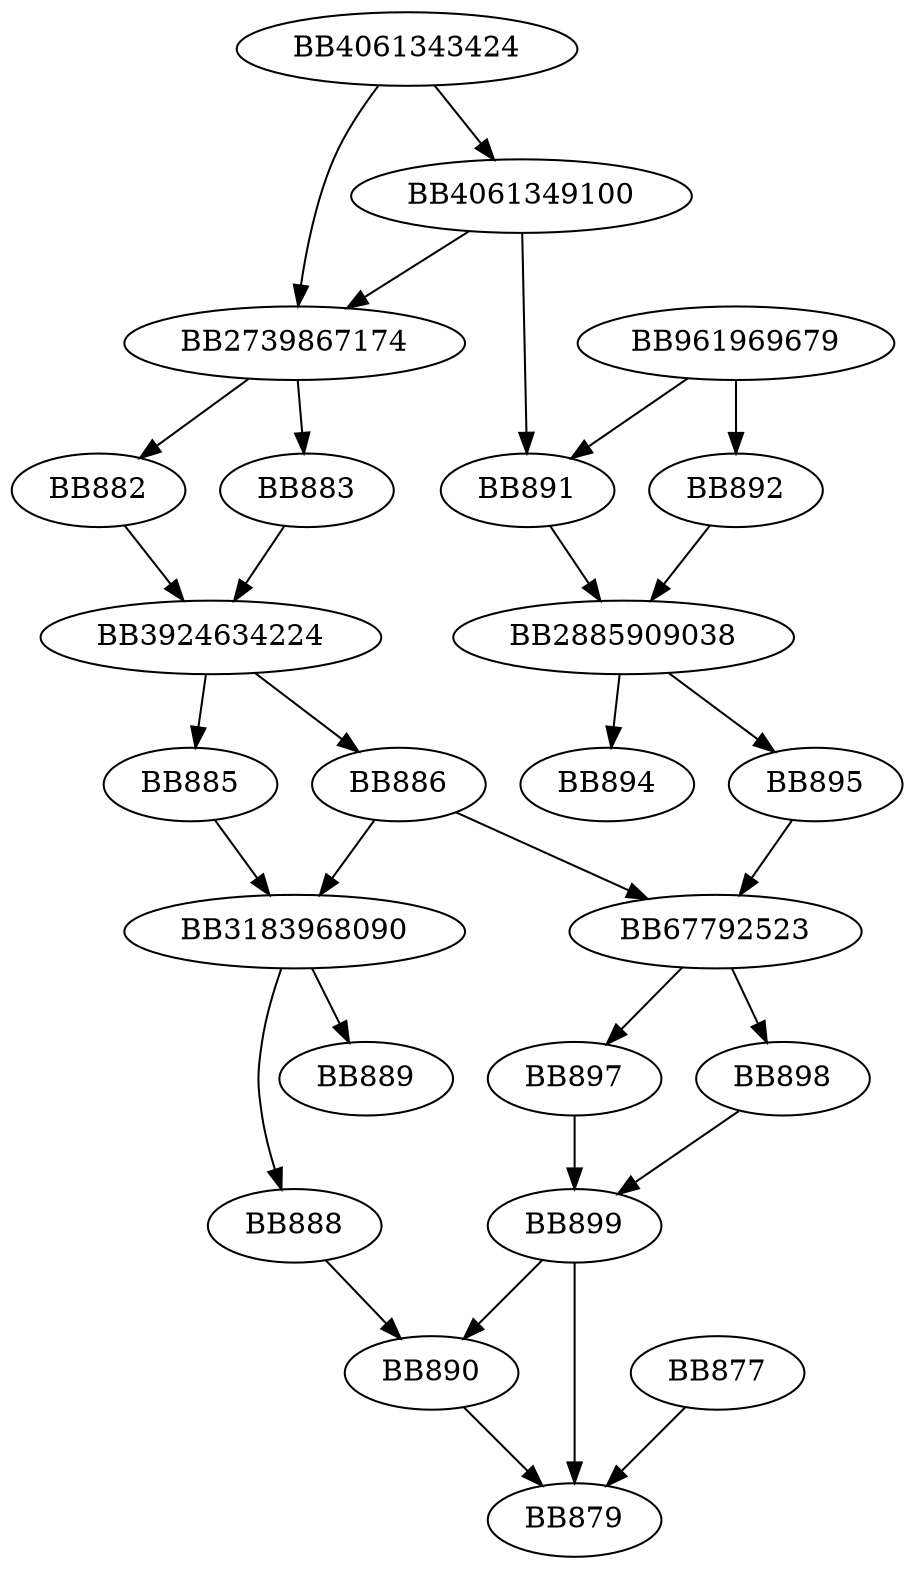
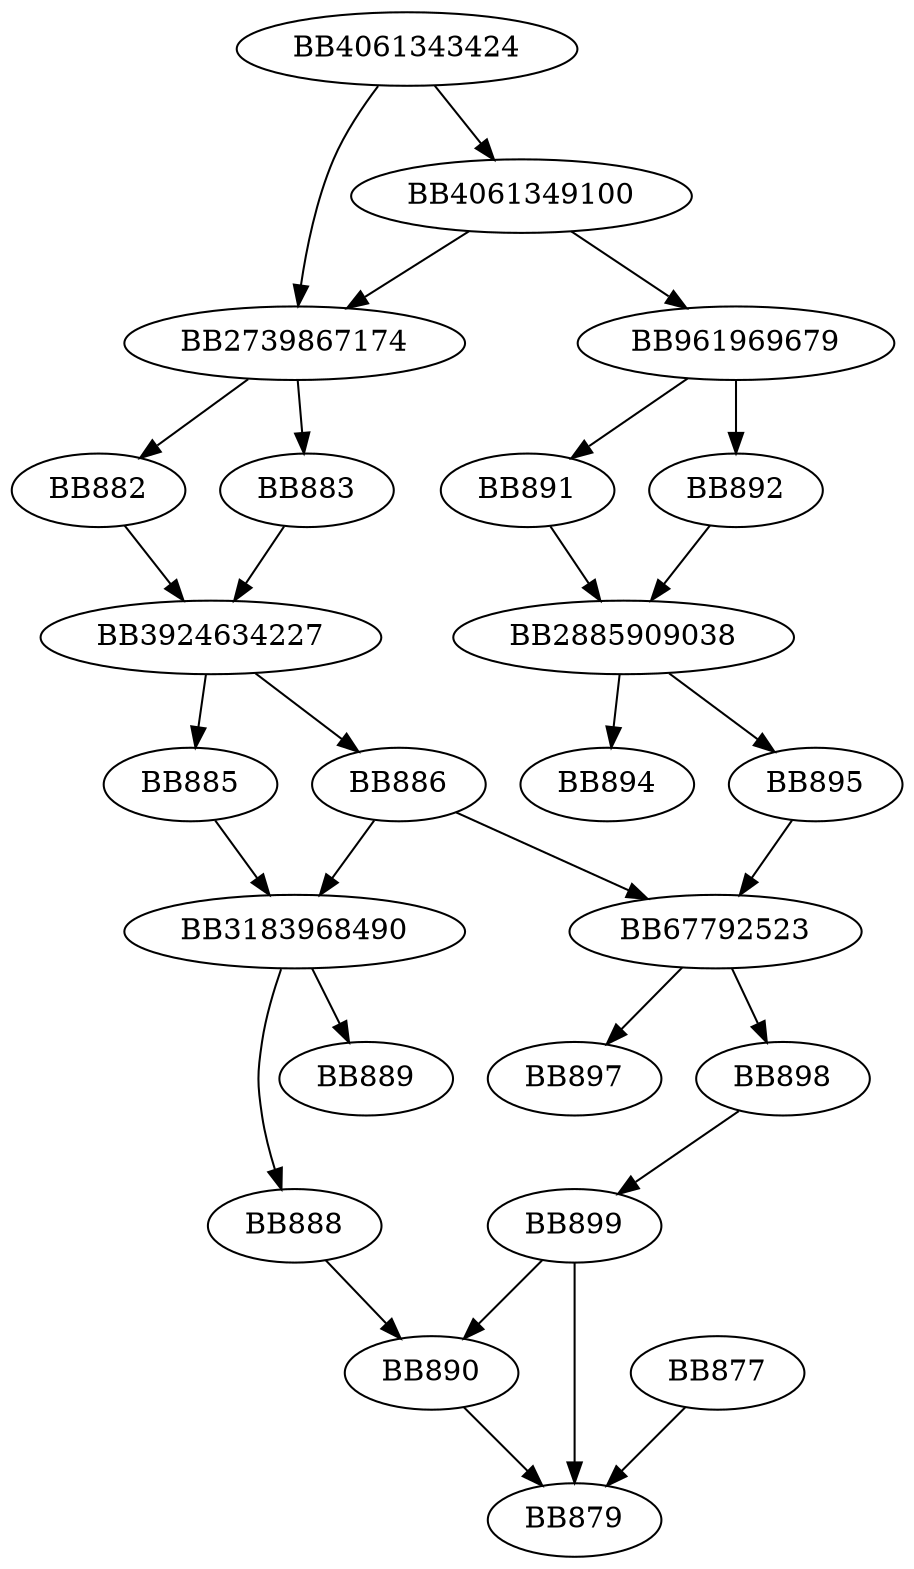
(524, 333) -> (620, 264)
(211, 637) -> (211, 637)
(295, 932) -> (295, 932)
(575, 1142) -> none
